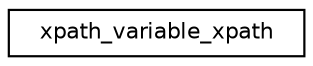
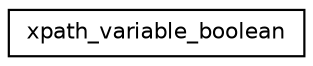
(157, 33) -> (157, 33)
